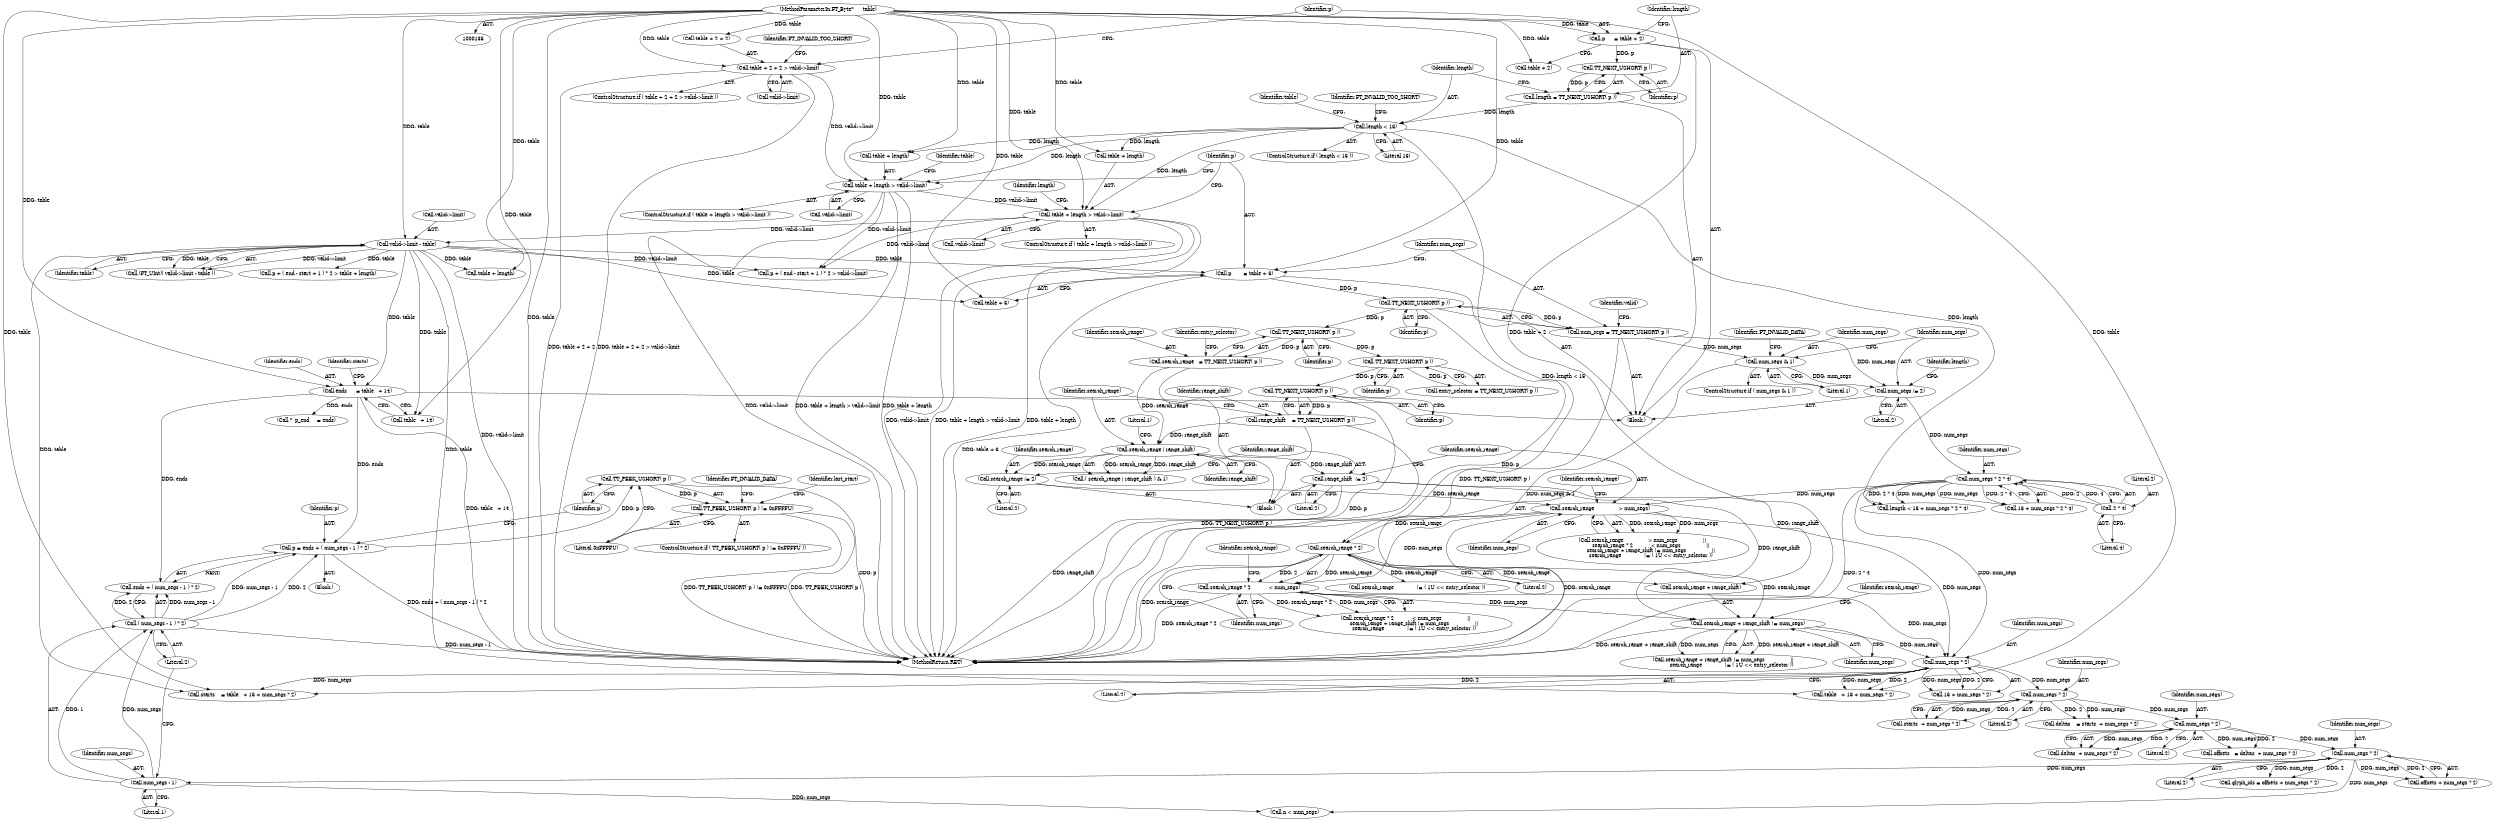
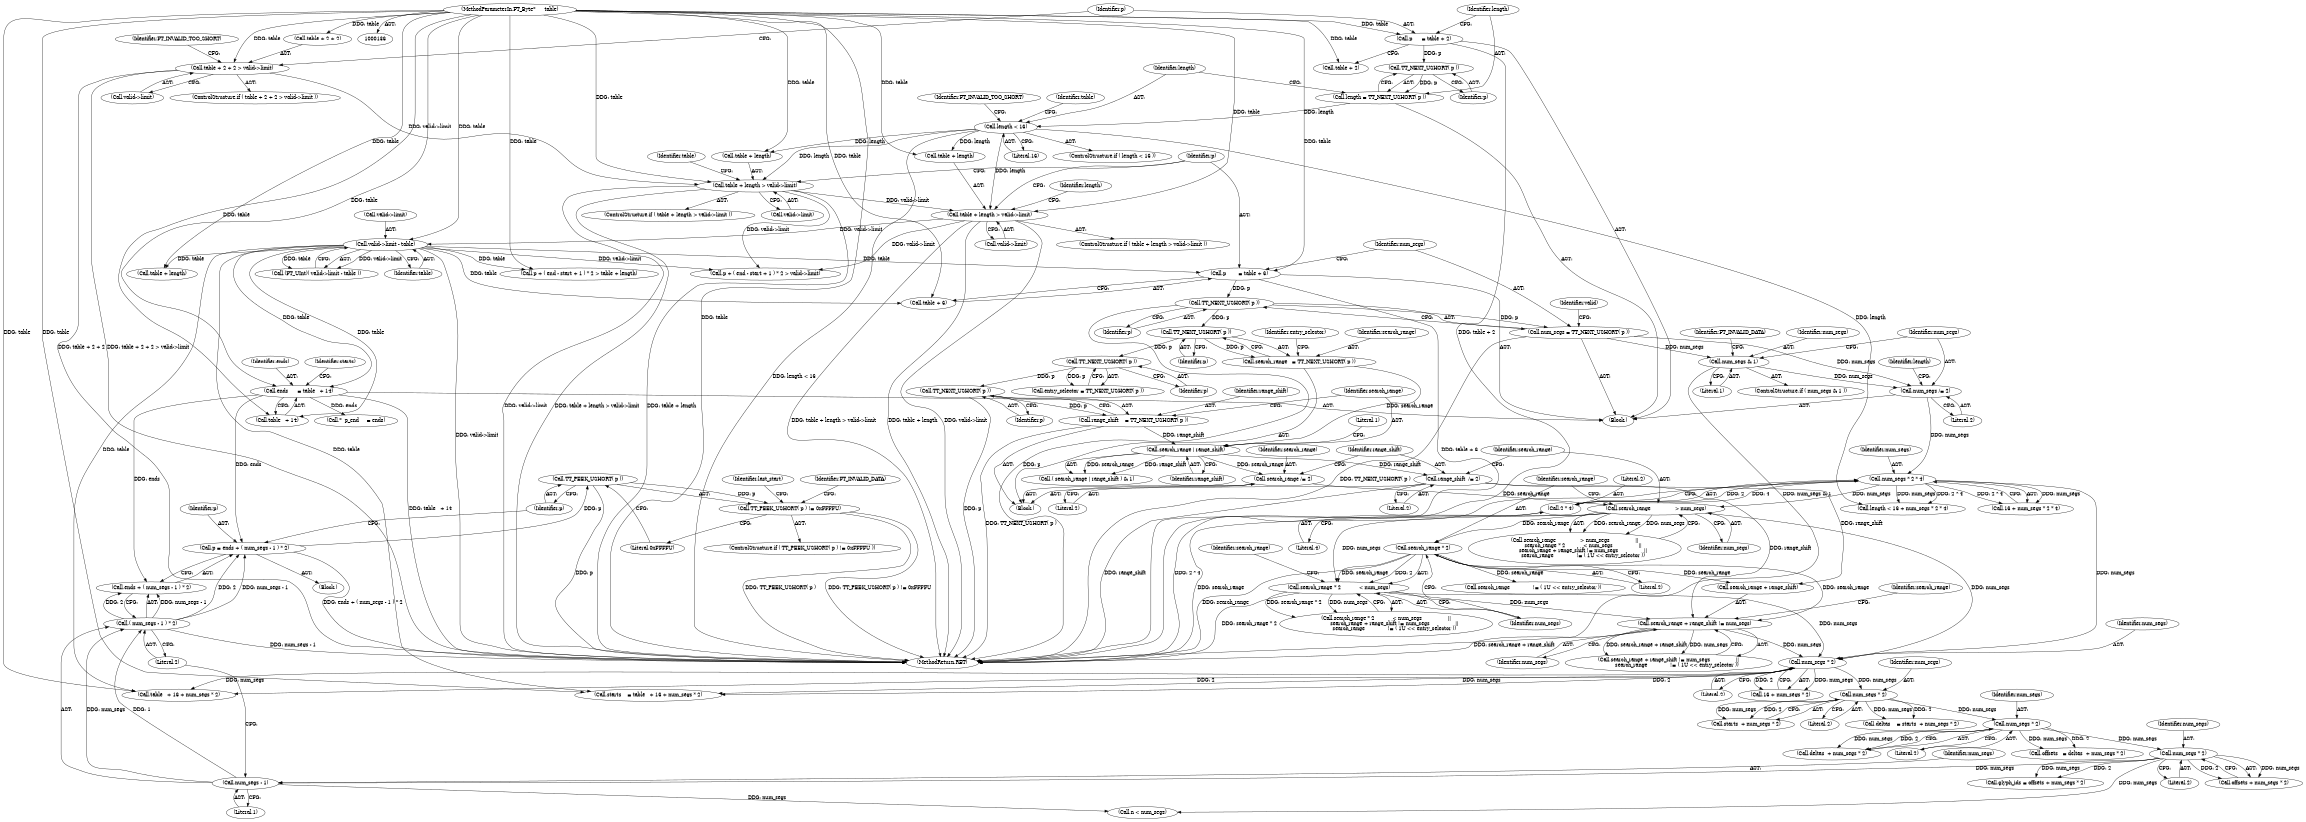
none -> (510, 147)
(385, 406) -> (301, 406)
(655, 527) -> none
(214, 573) -> (188, 573)
